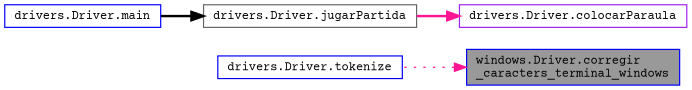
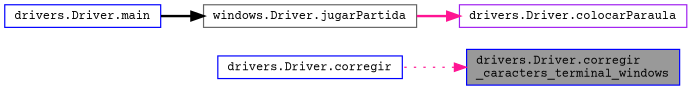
(310, 16) -> (310, 16)
(310, 67) -> (310, 67)
(573, 67) -> (573, 67)
